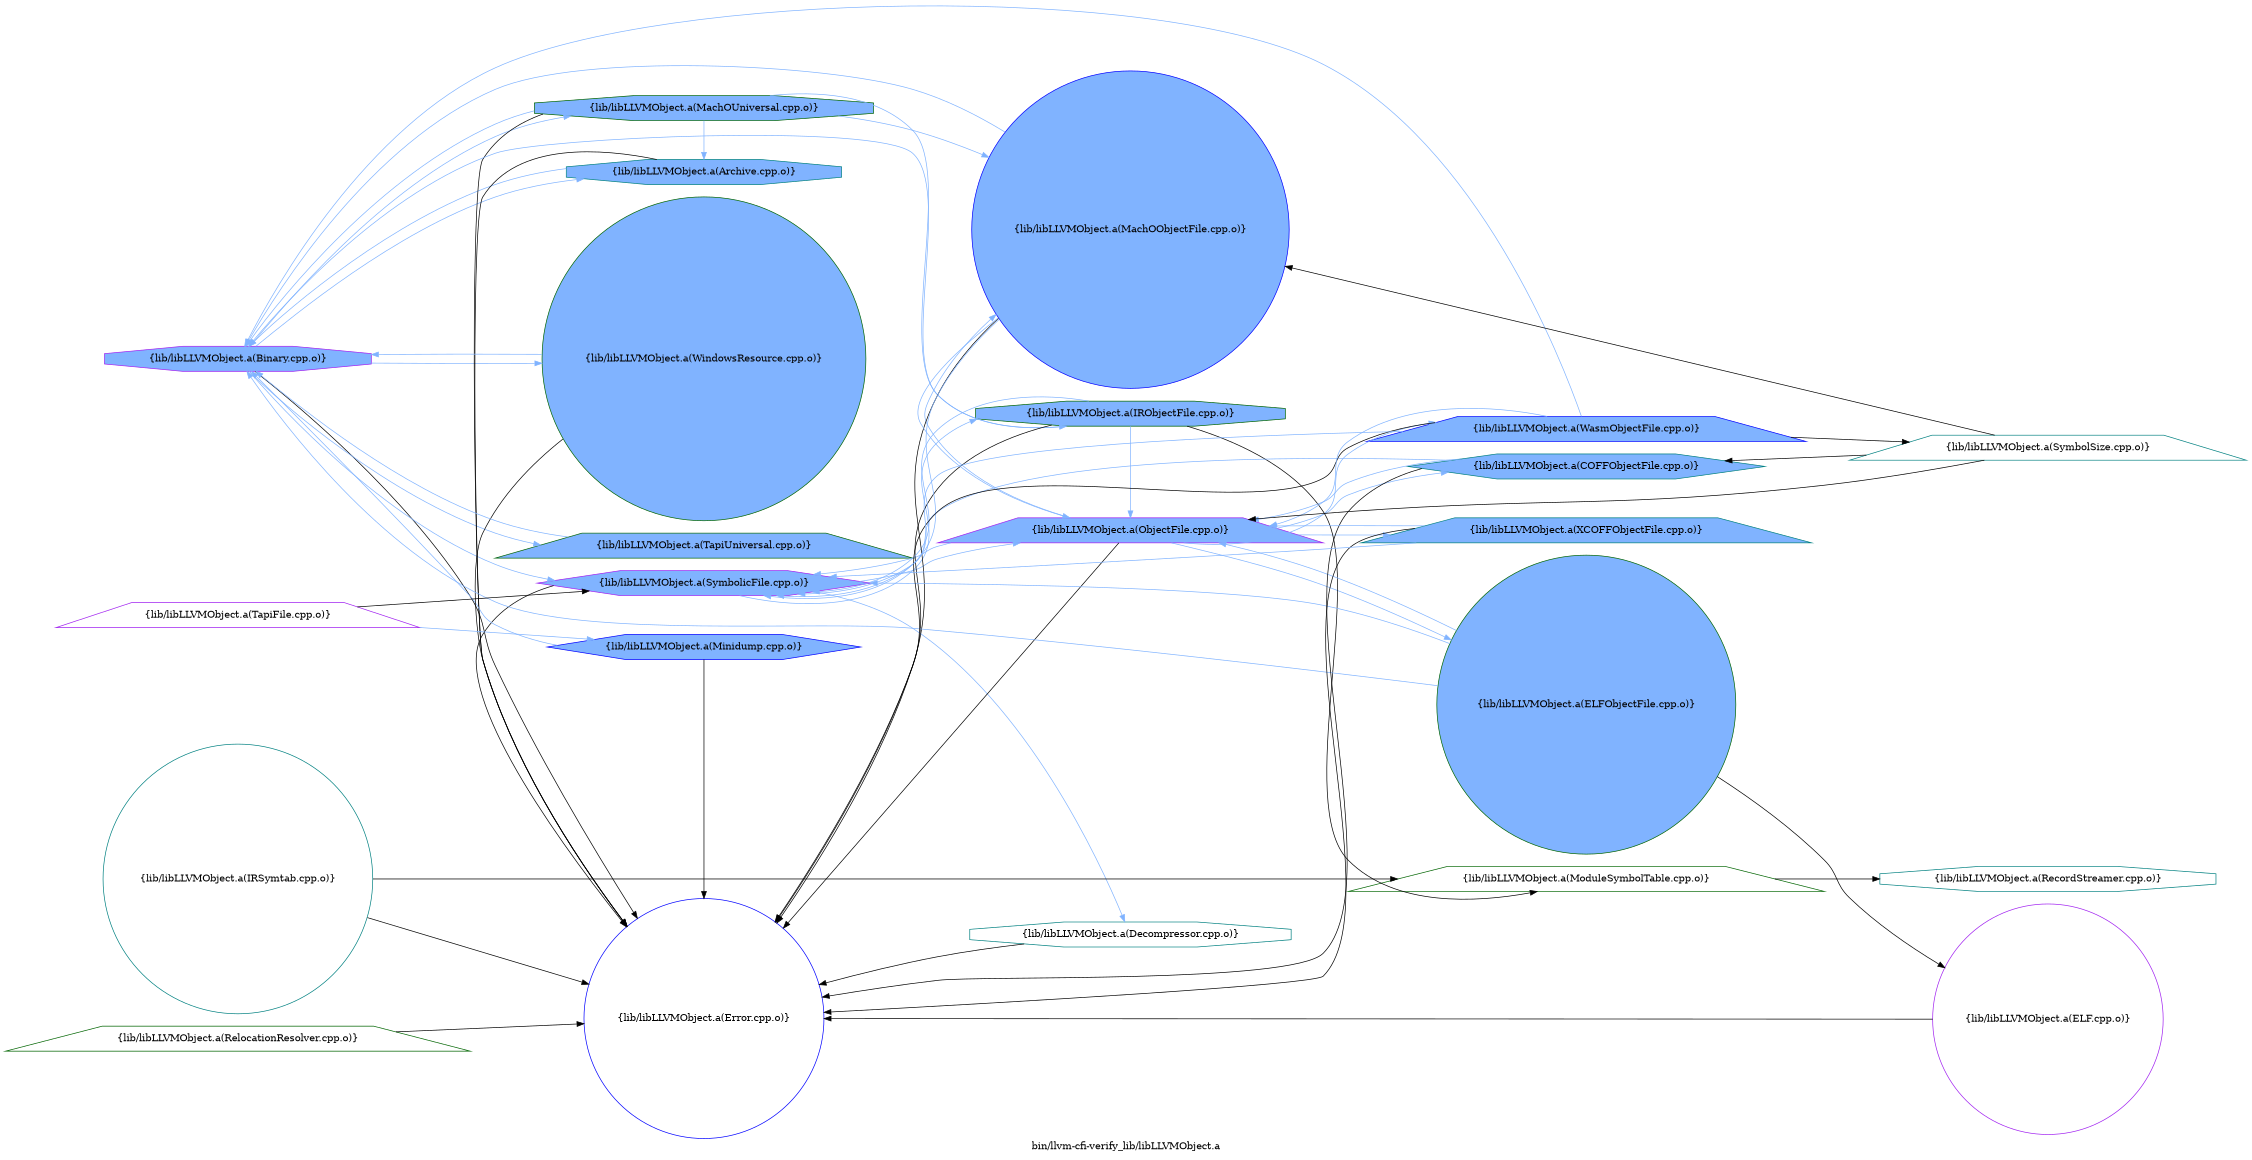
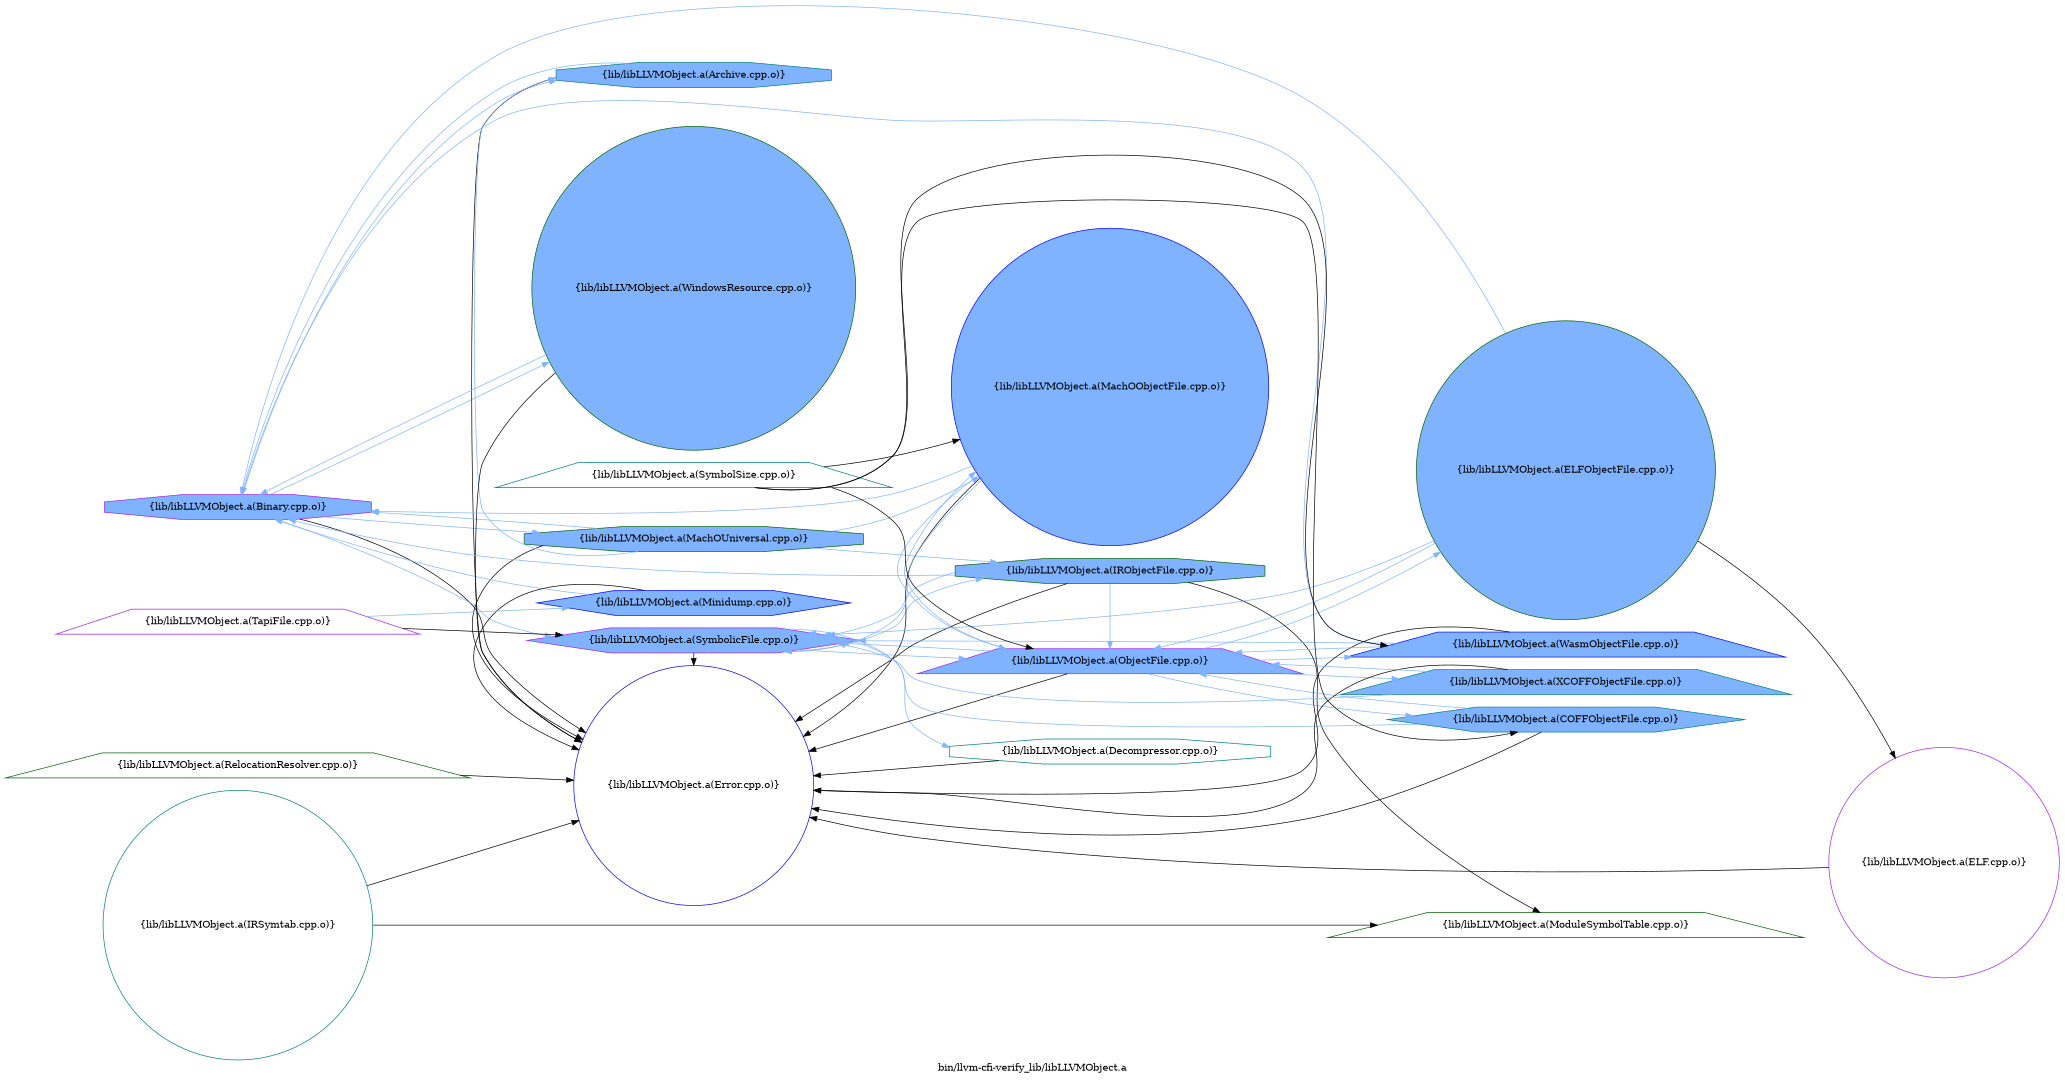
(1847, 440) -> (1152, 157)
(704, 546) -> none
(2048, 879) -> none
